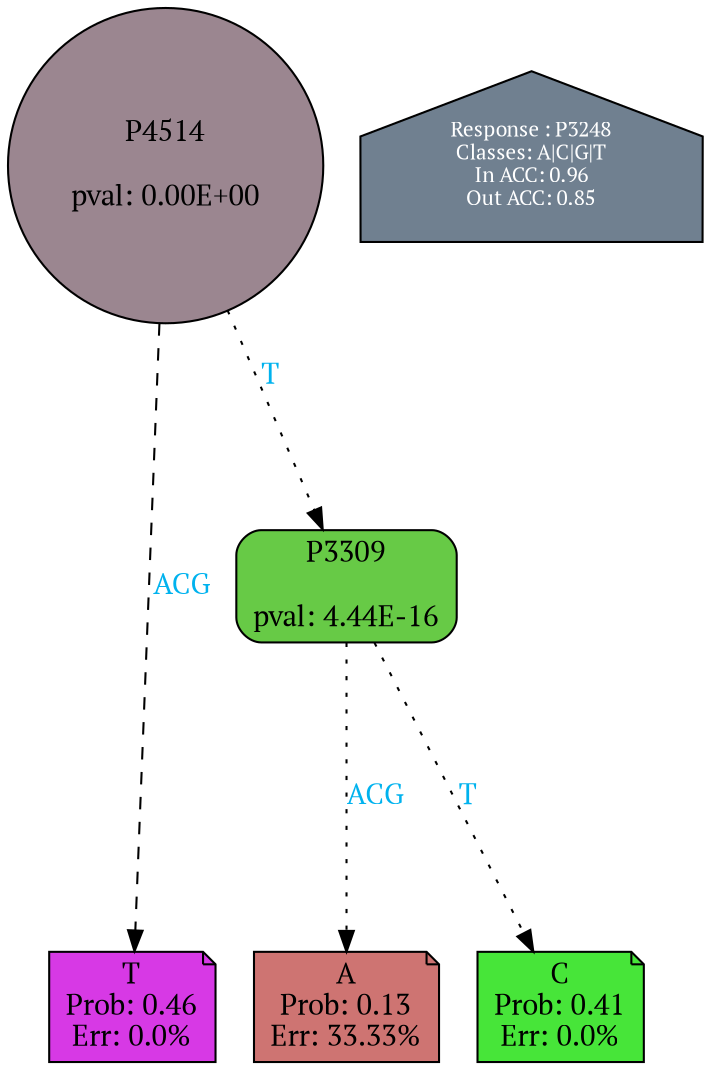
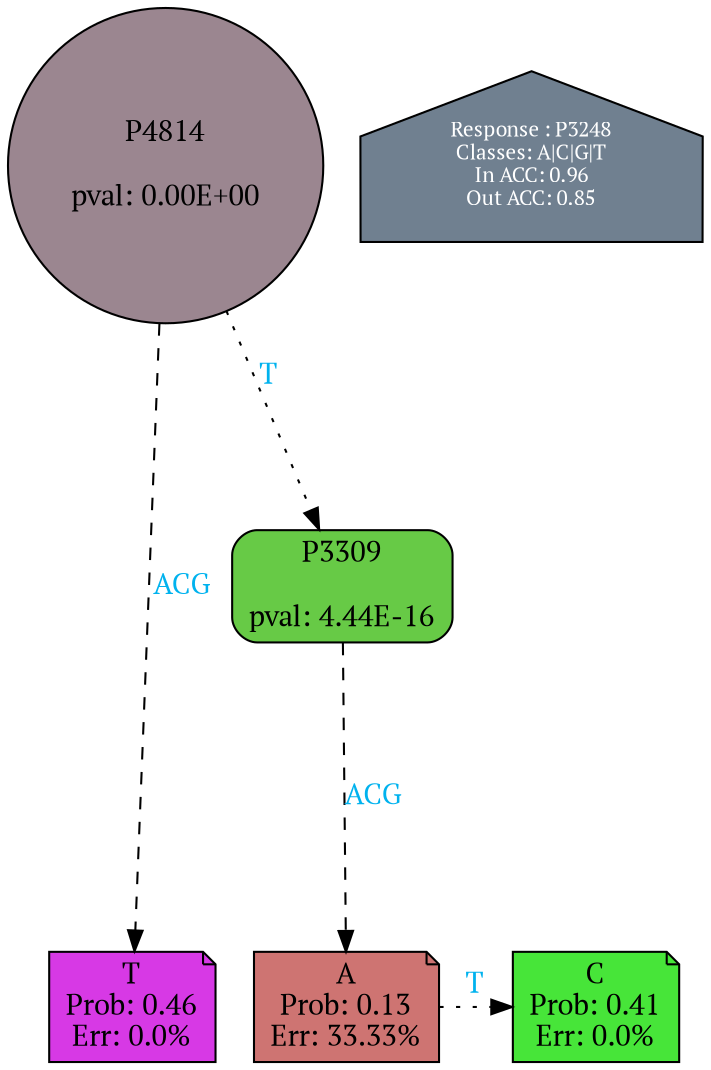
(166, 166) -> (166, 166)
(347, 787) -> (344, 787)
(449, 788) -> (465, 1007)
